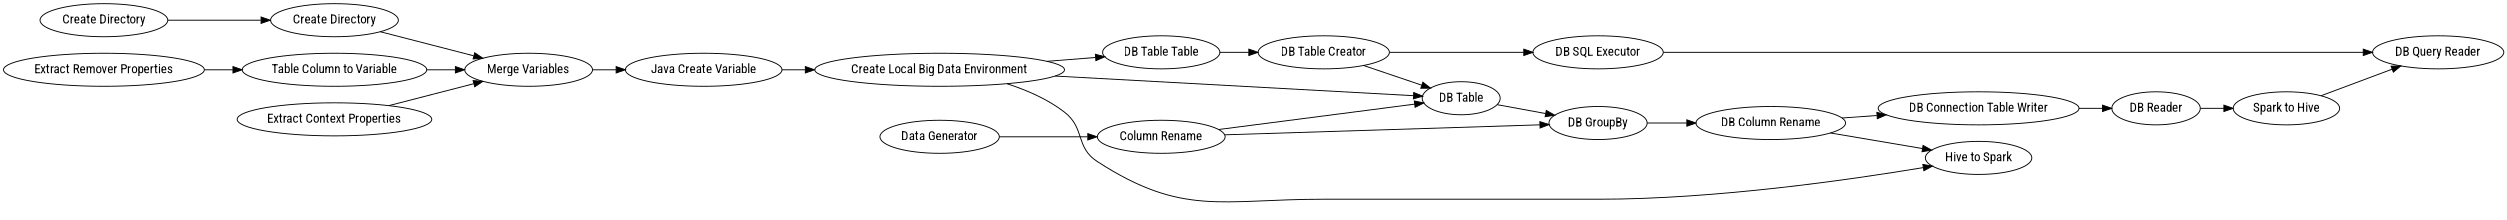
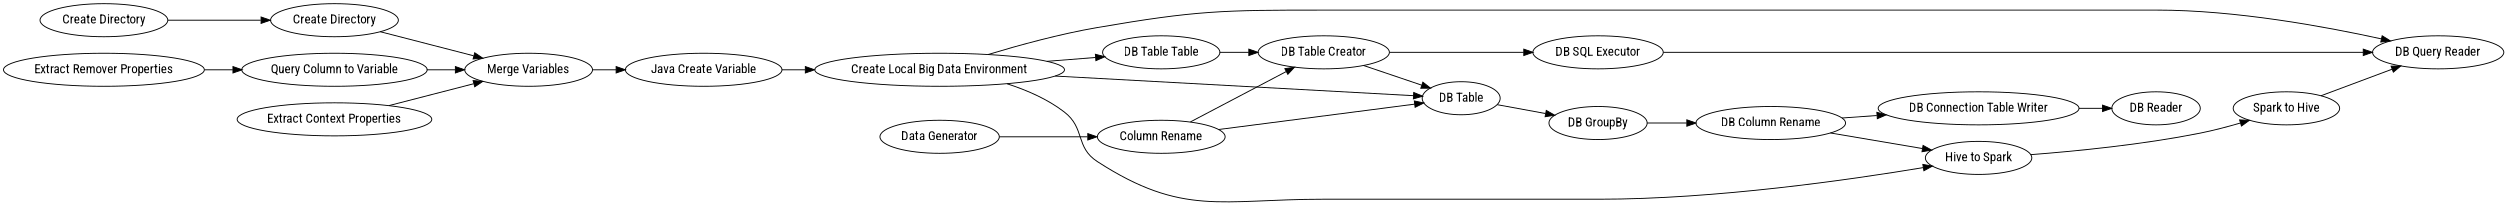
none -> (1684, 10)
(334, 70) -> (334, 70)
(2212, 108) -> (2136, 144)
(1382, 130) -> (1238, 97)
